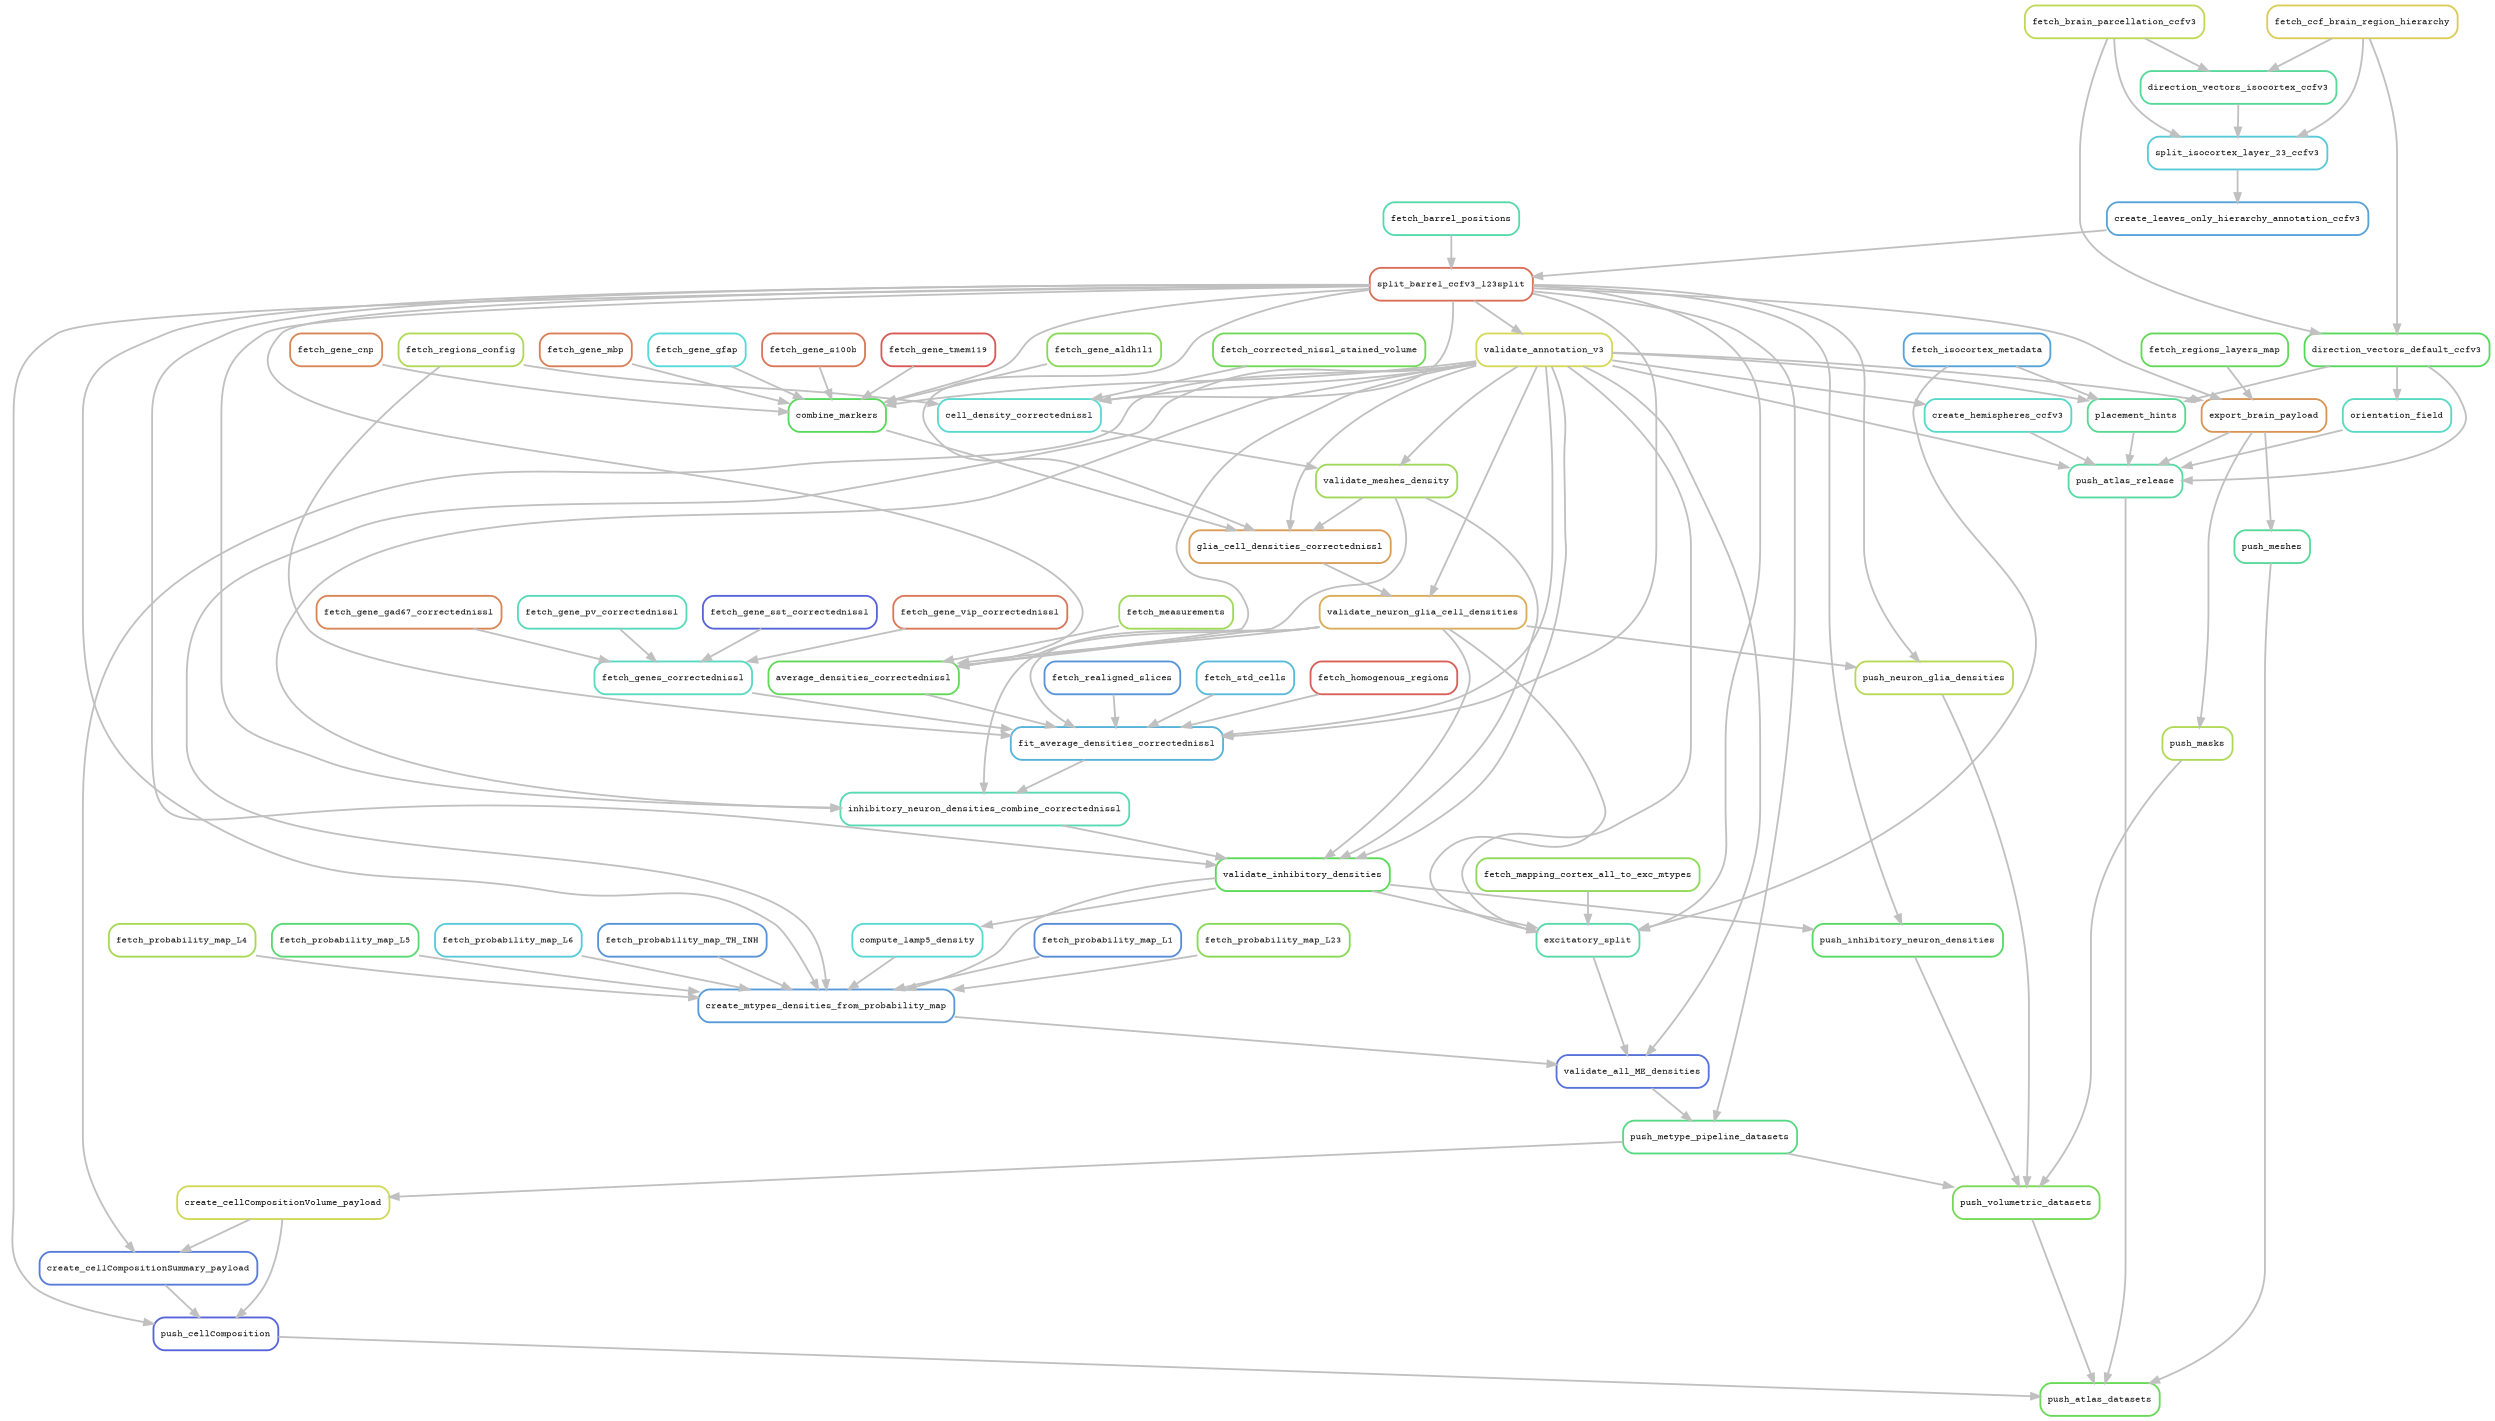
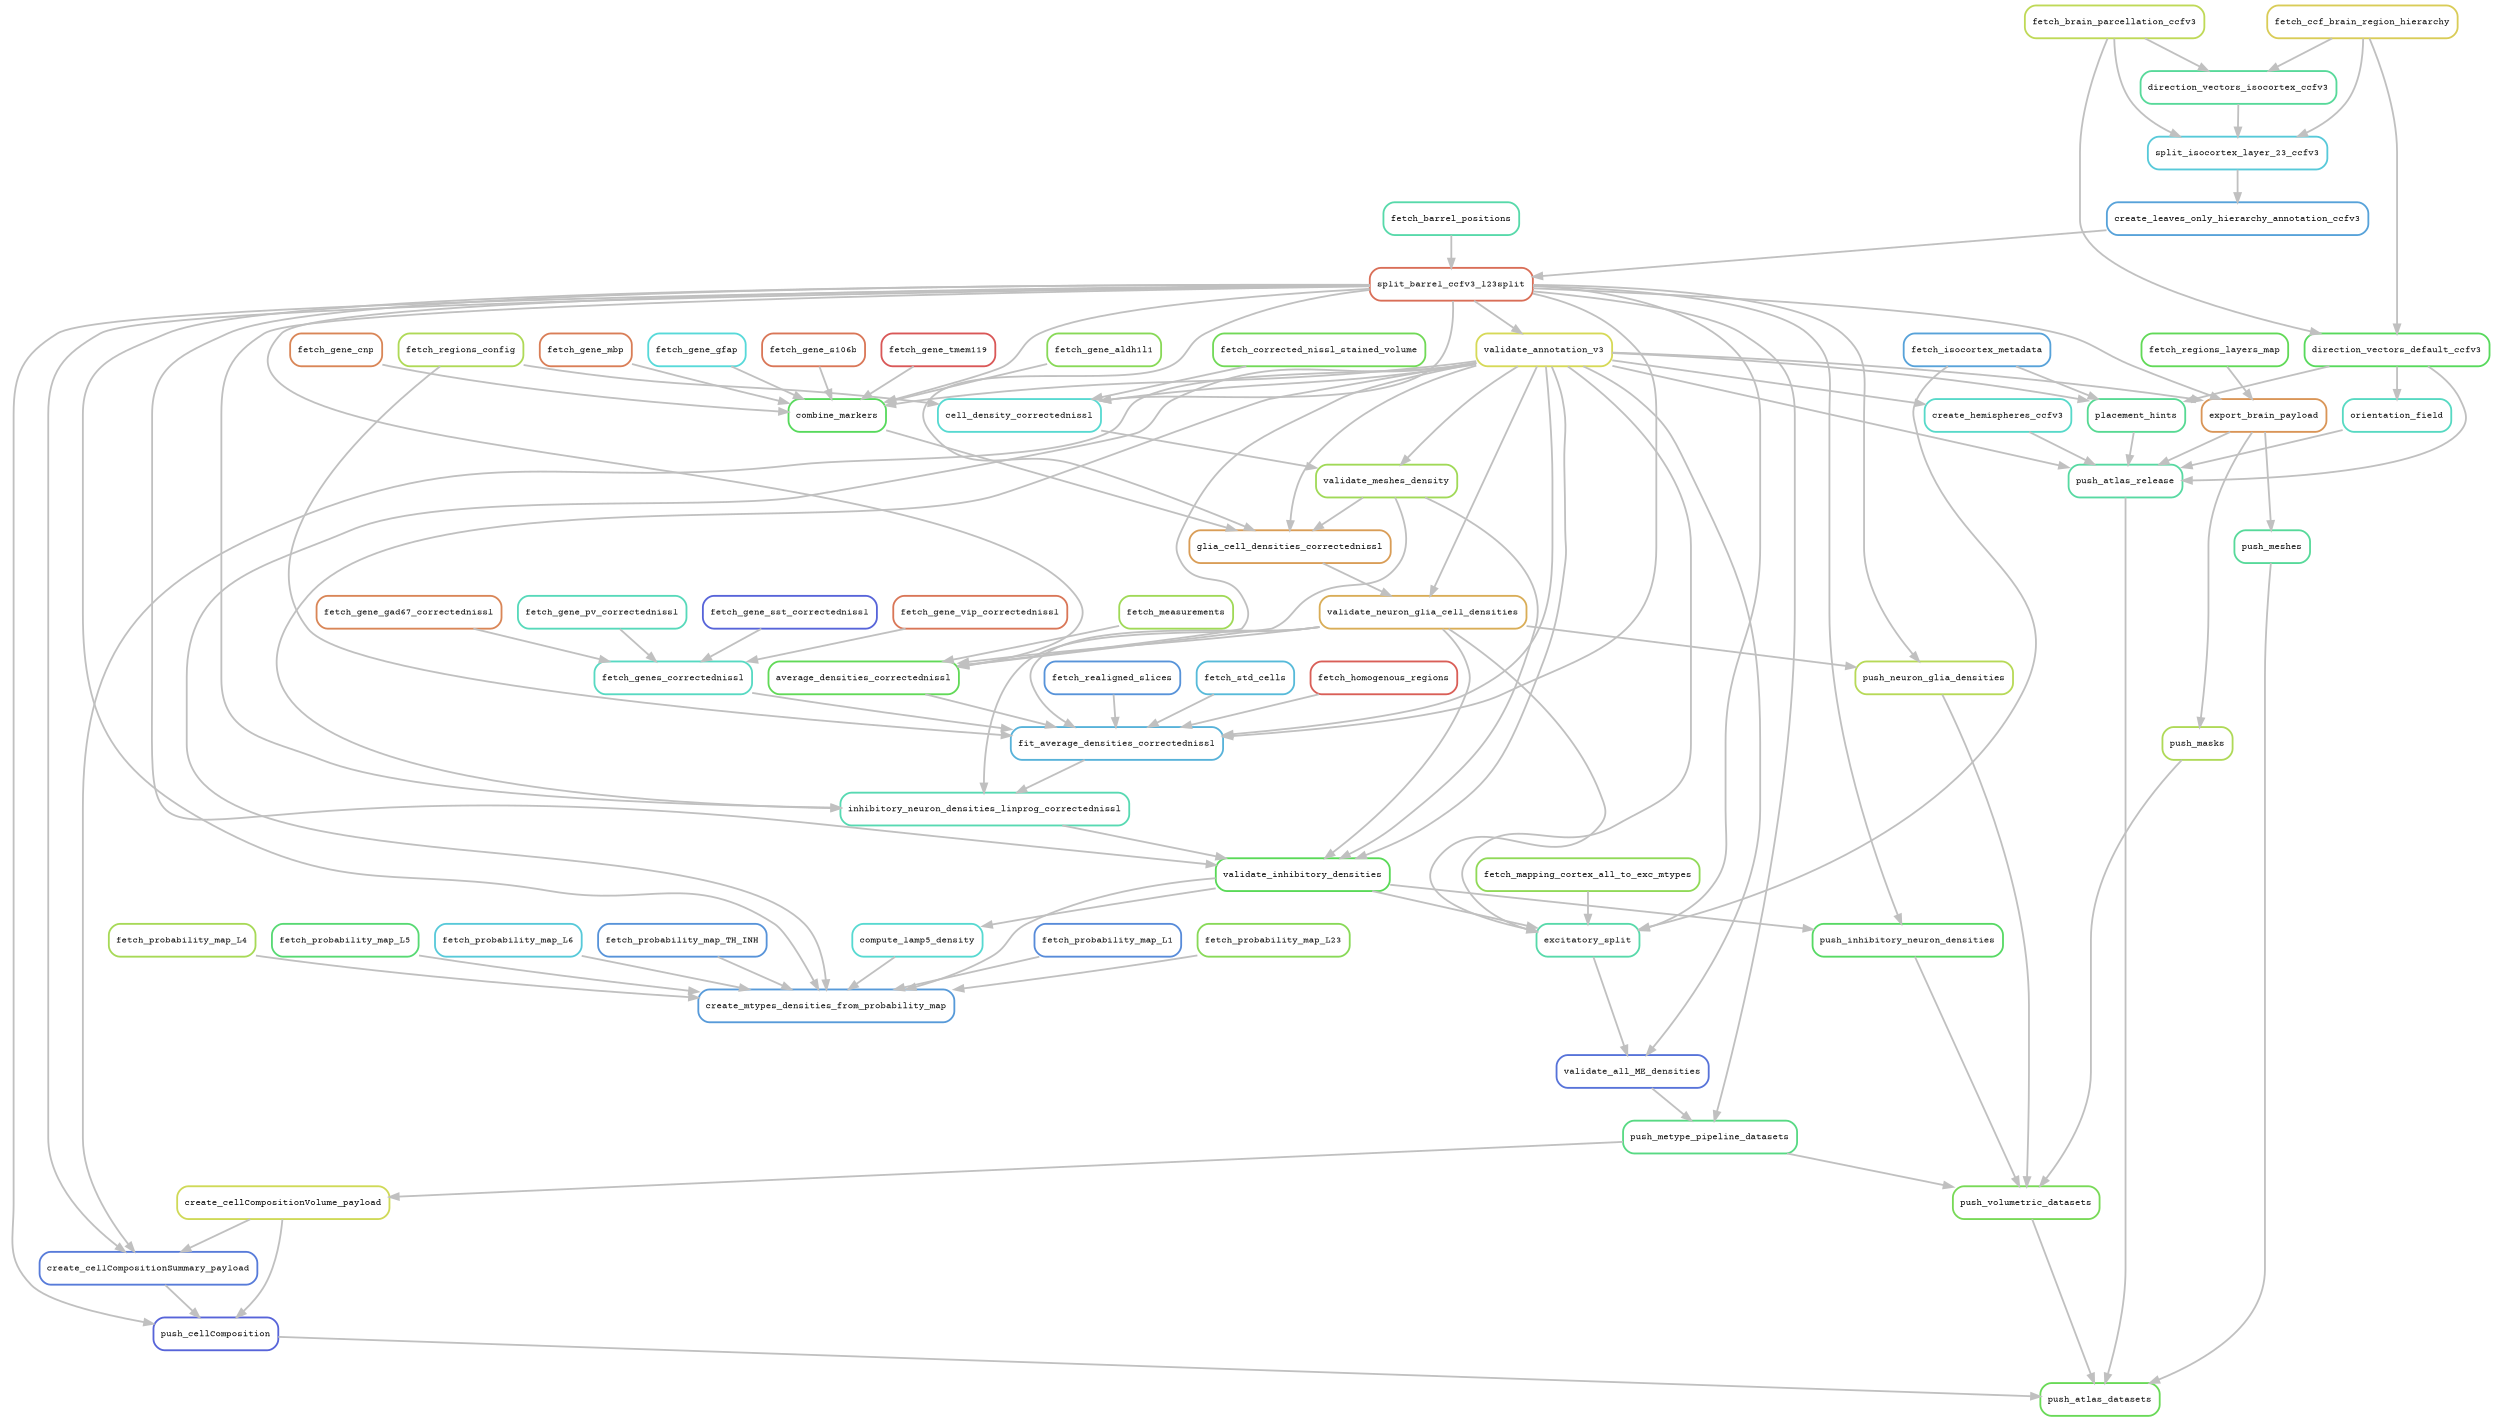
none -> (144, 325)
(814, 350) -> (814, 350)
(985, 809) -> (985, 809)
(1251, 1040) -> none
